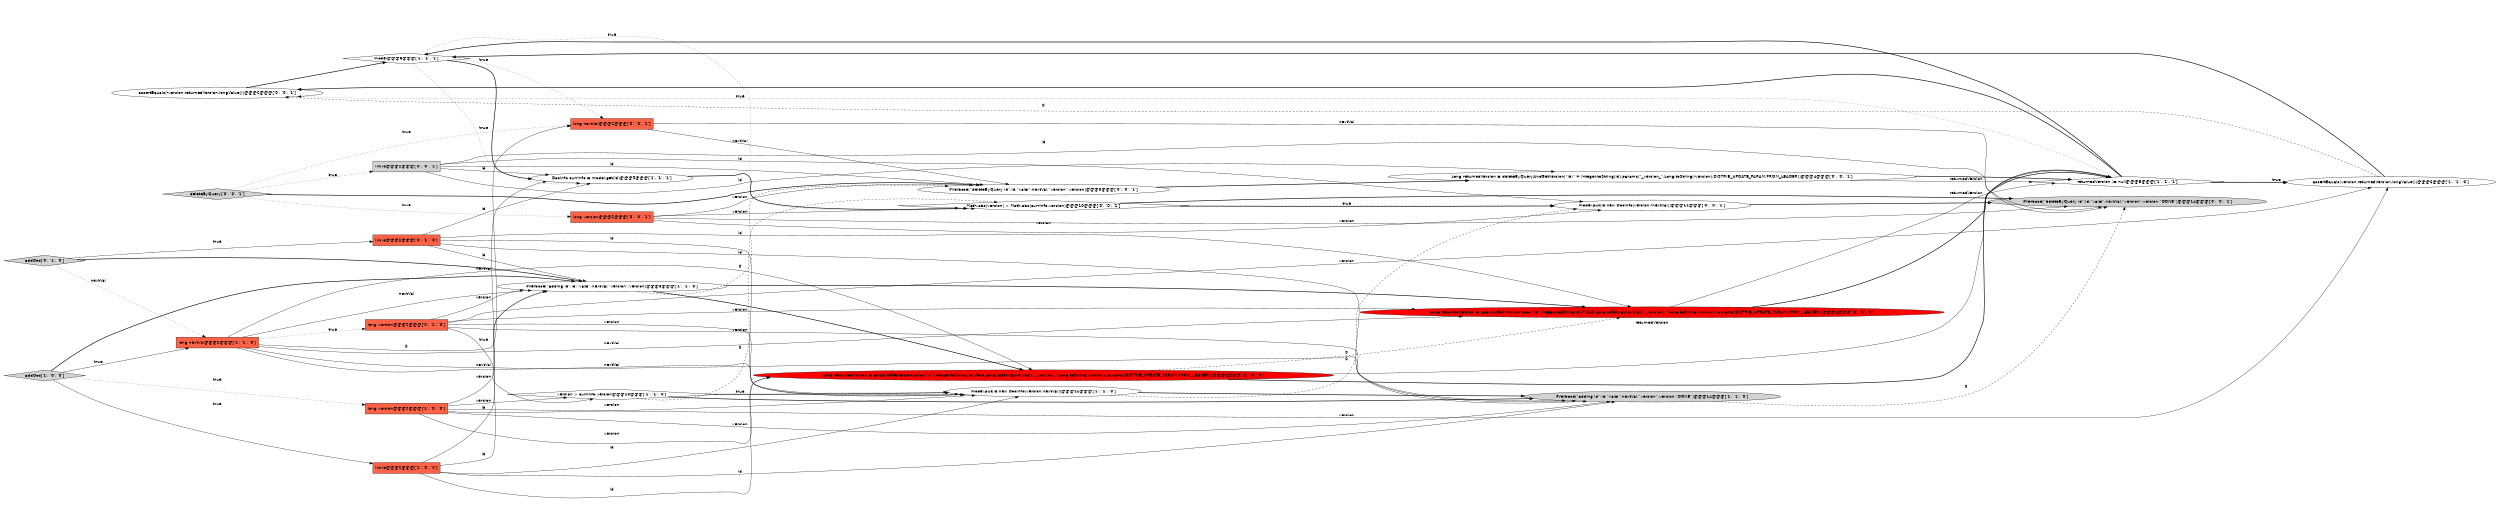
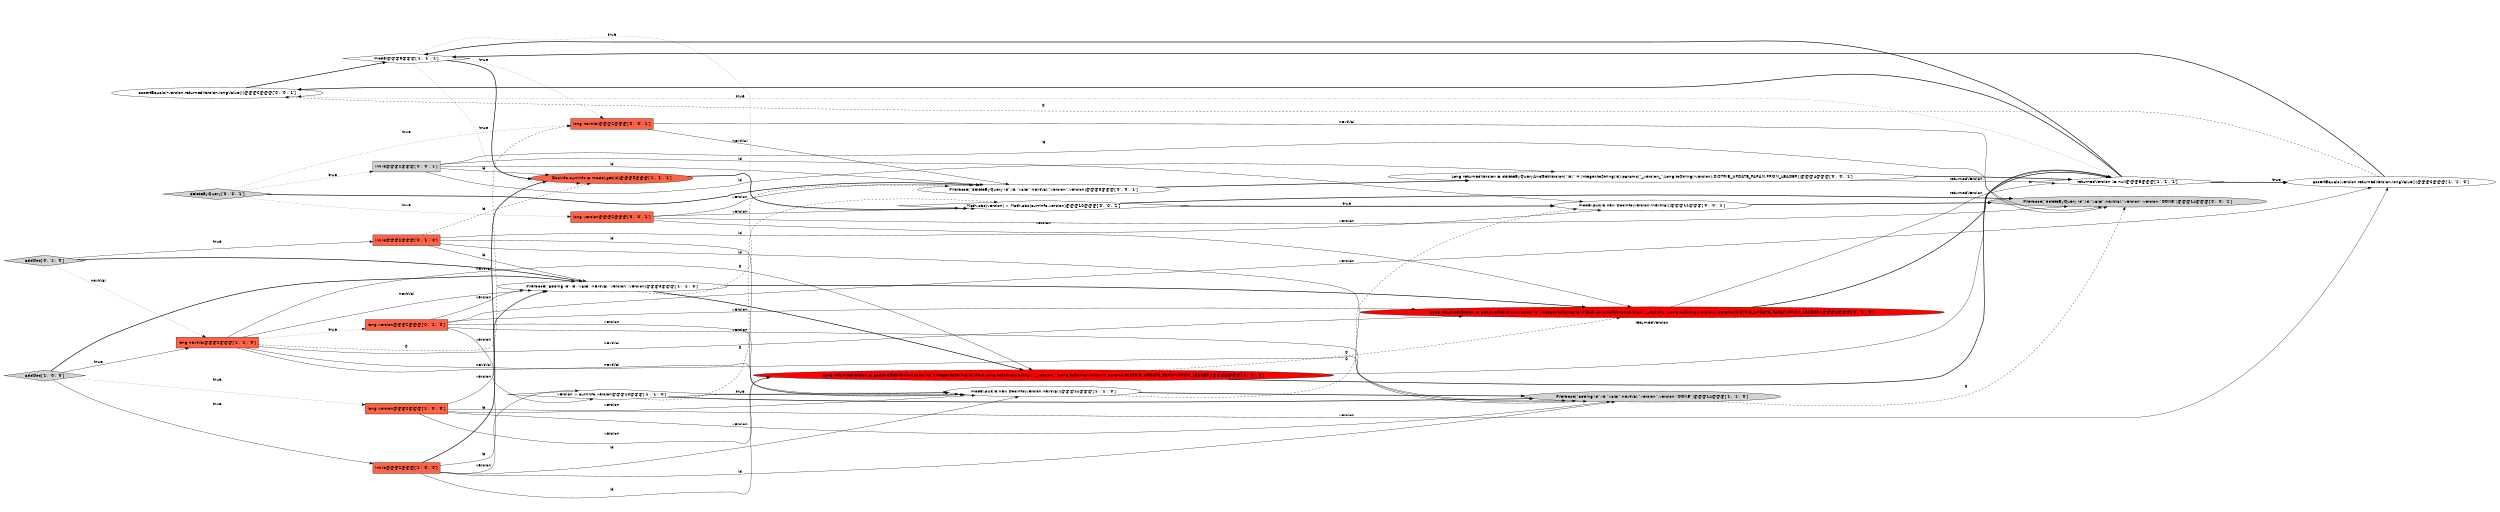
(612, 178) -> (612, 178)
(504, 207) -> (504, 207)
(497, 305) -> (497, 305)
(493, 309) -> (493, 309)
(484, 340) -> (484, 340)
(506, 402) -> (507, 407)
